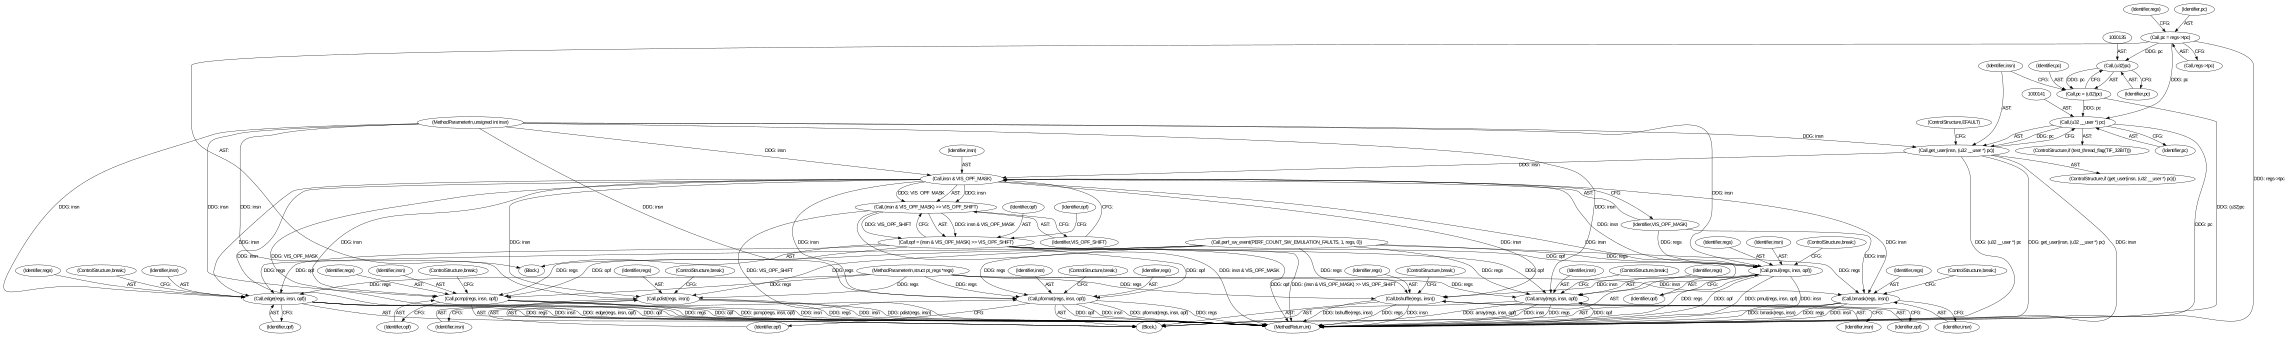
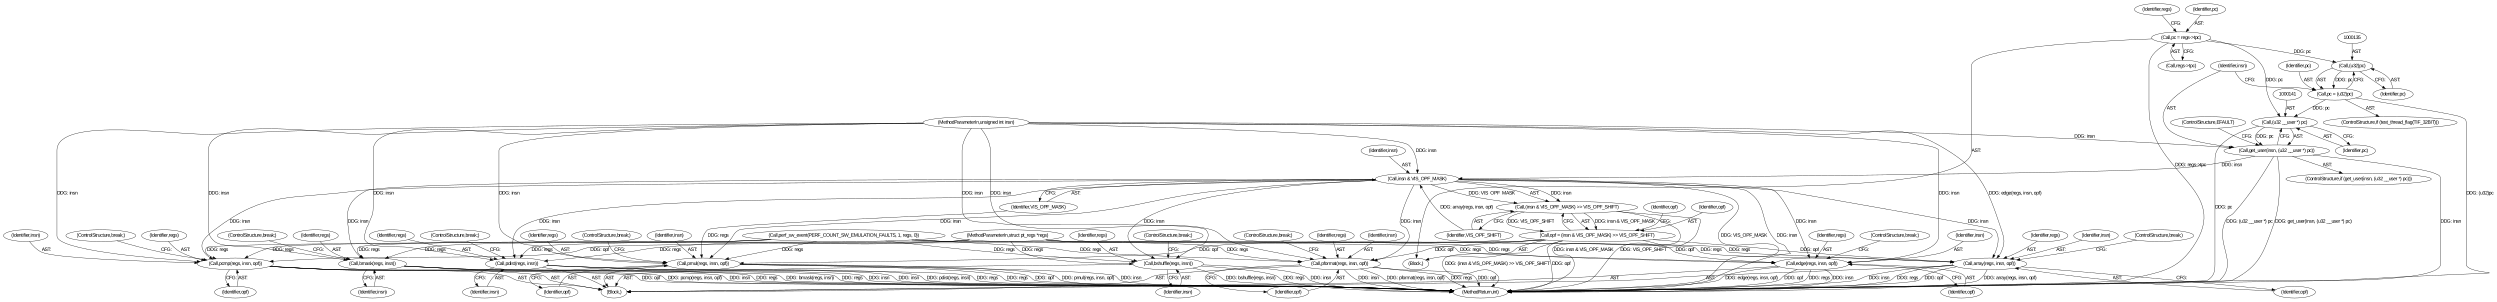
(2082, 135) -> (2361, 107)
(1108, 207) -> (1467, 207)
(1605, 207) -> (2015, 193)
(1806, 232) -> (426, 132)
(1594, 285) -> (1061, 225)
(1670, 285) -> (435, 250)
